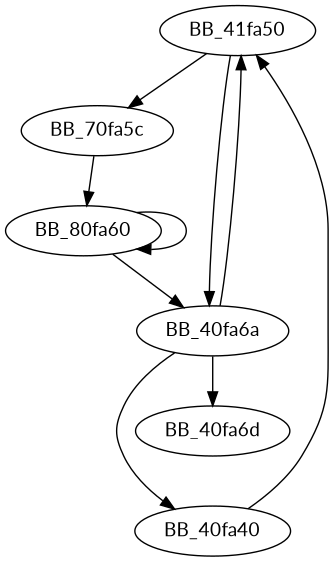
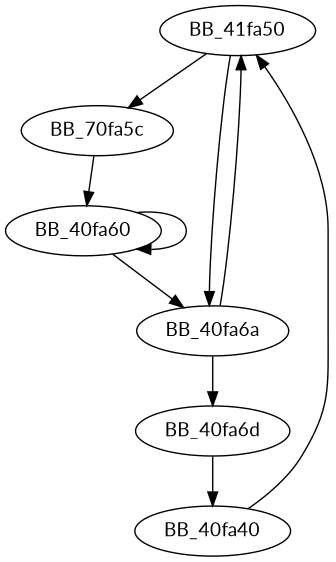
(83, 231) -> (83, 231)
(117, 424) -> (213, 474)
